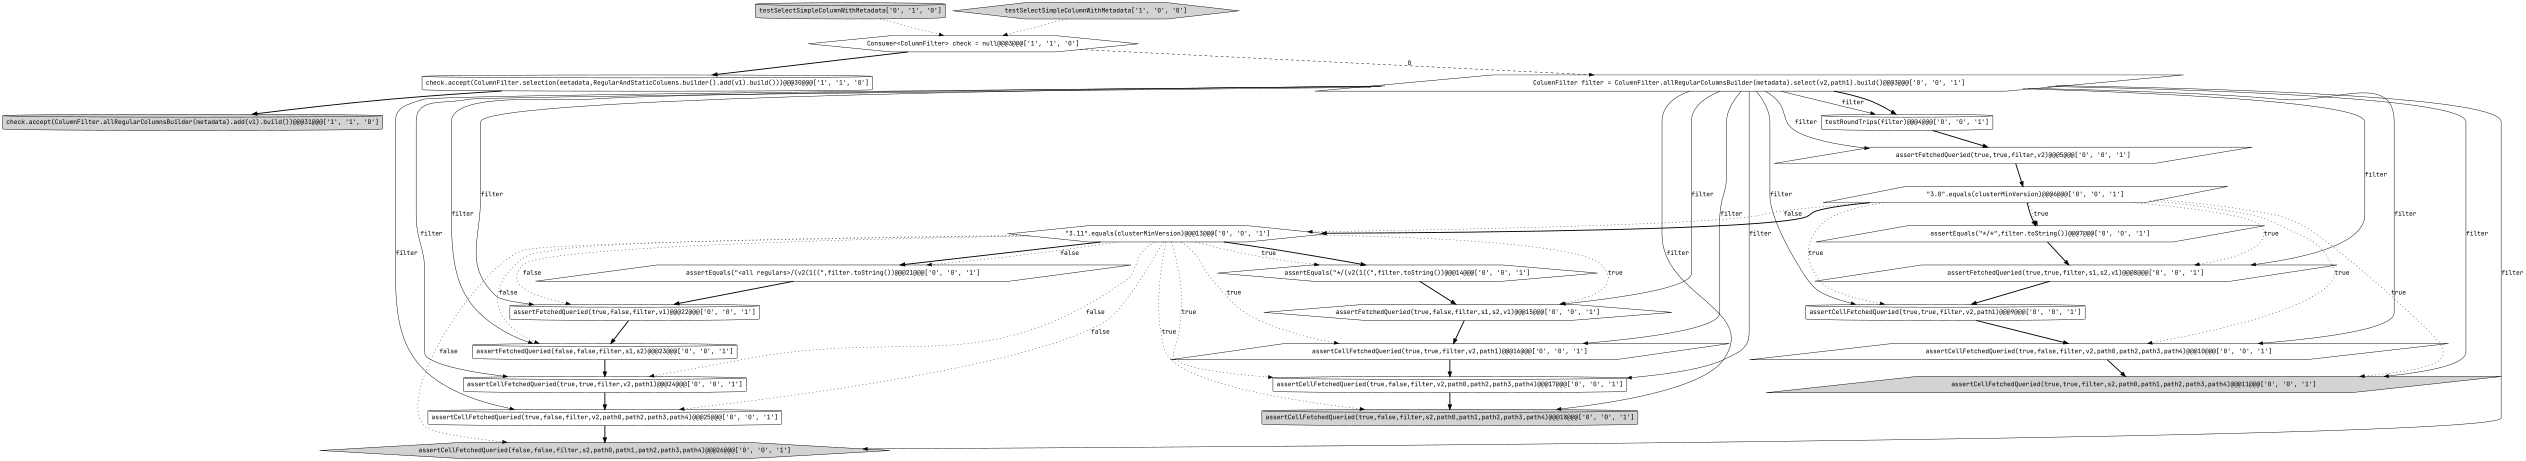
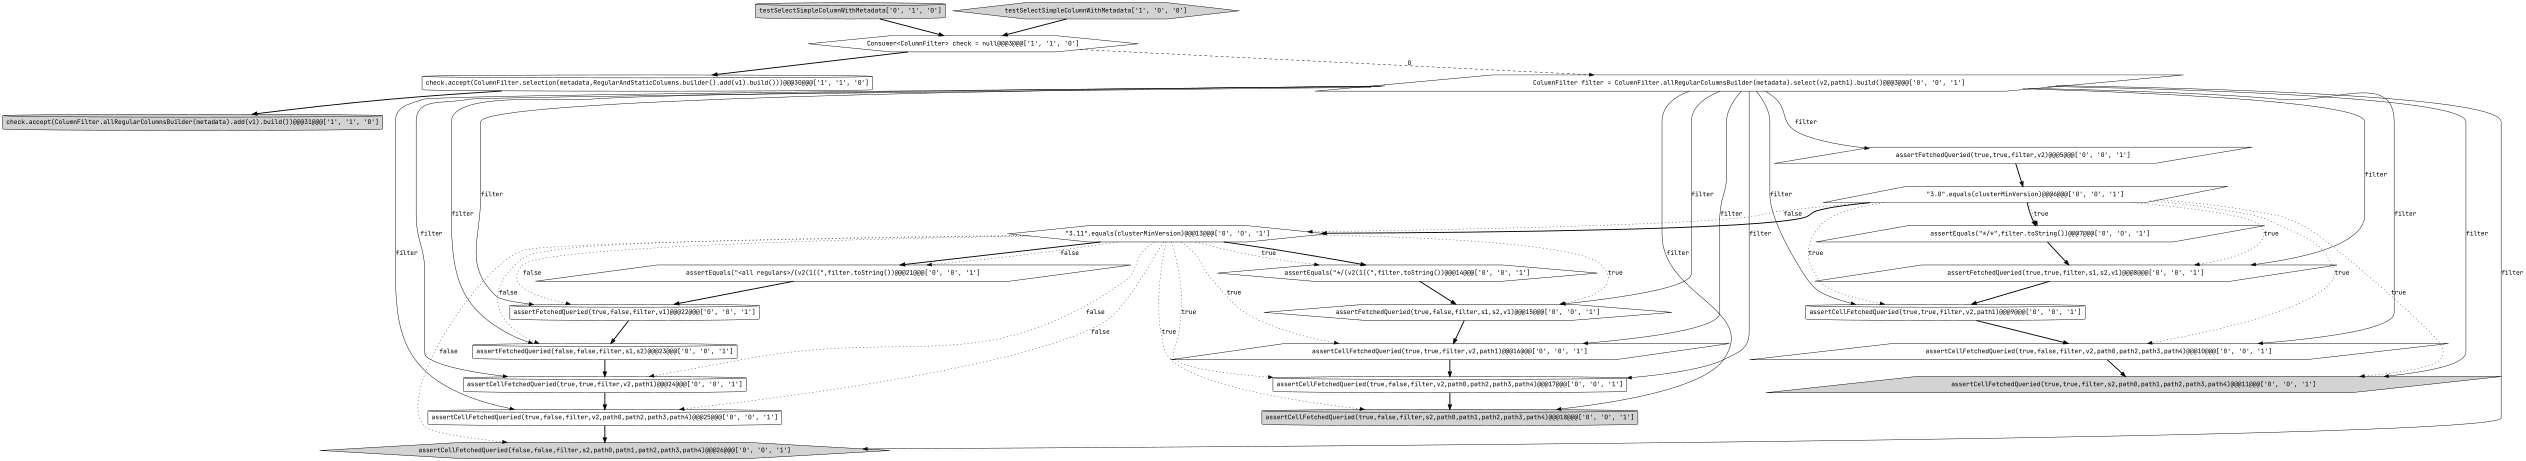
(910, 27) -> (910, 27)
(1037, 27) -> (1037, 27)
(1907, 122) -> none
